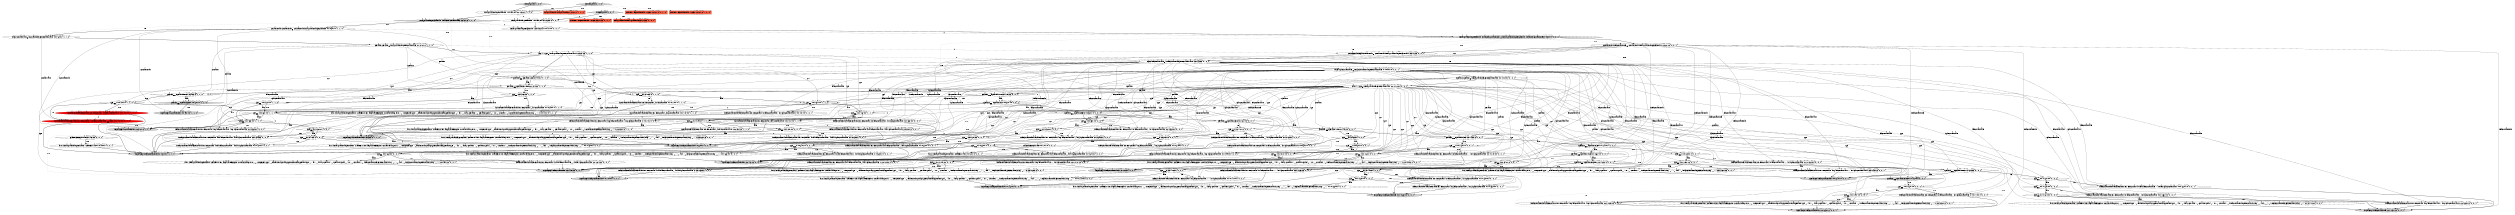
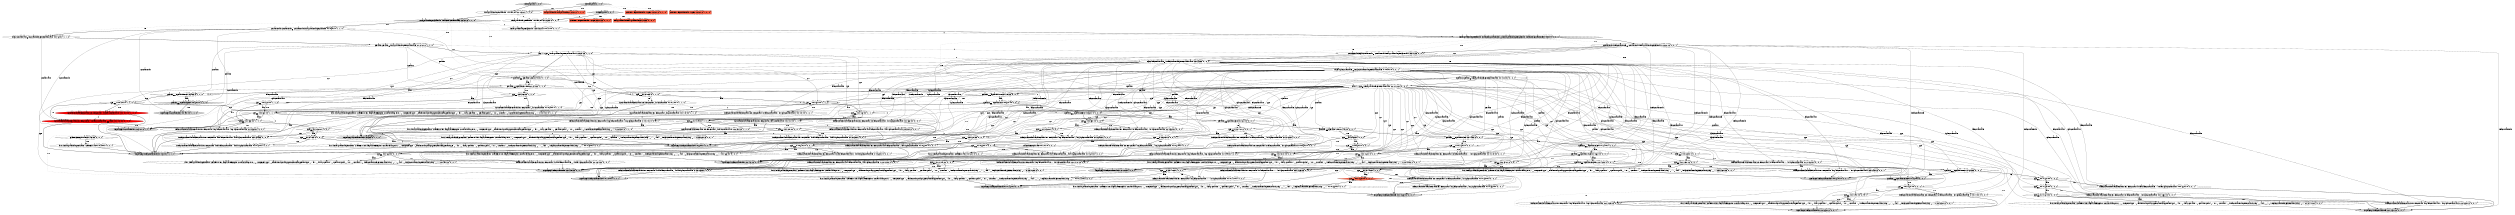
(1361, 179) -> (1361, 179)
